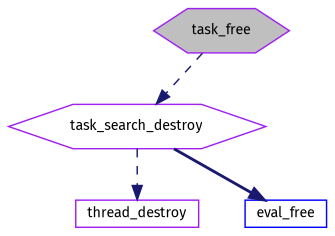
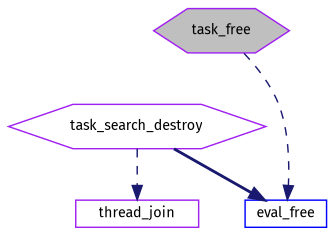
(184, 73) -> (282, 114)
(137, 214) -> (137, 214)
